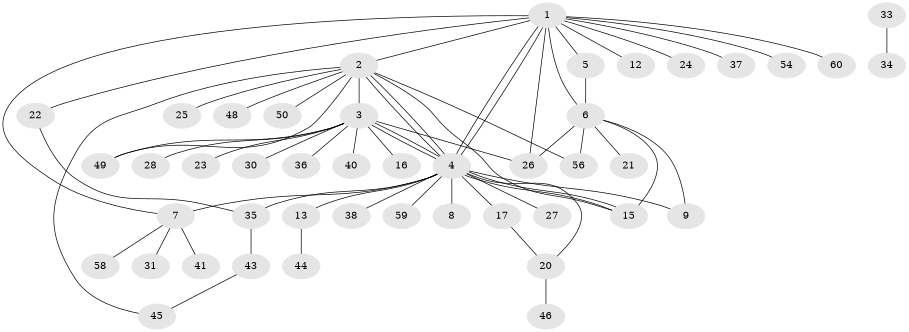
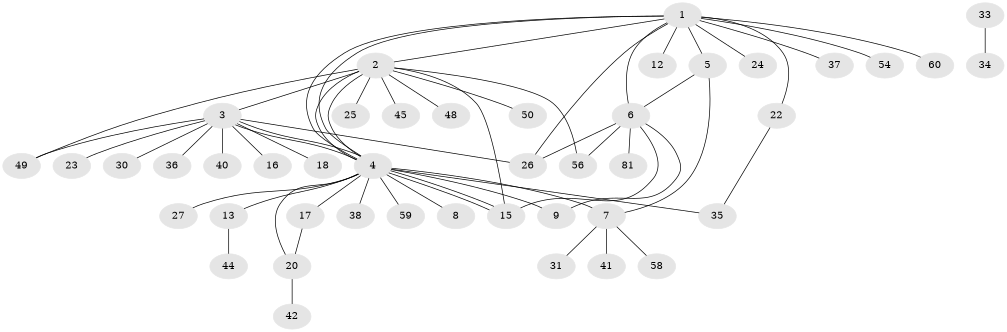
(157, 42) -> (697, 165)
(151, 166) -> (323, 166)
(629, 166) -> (628, 166)
(251, 266) -> none
(546, 317) -> (292, 317)
